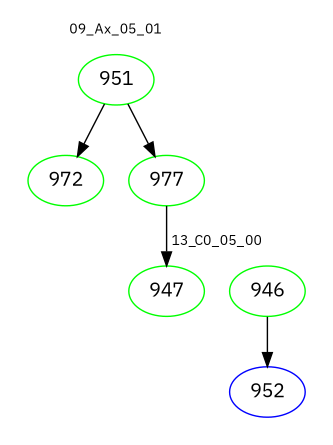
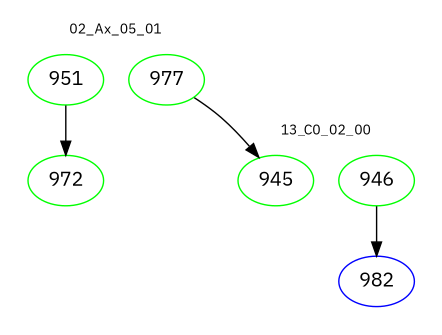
(116, 30) -> (116, 30)
(138, 124) -> none
(217, 241) -> (326, 131)
(167, 291) -> (276, 181)
(267, 392) -> (377, 281)
